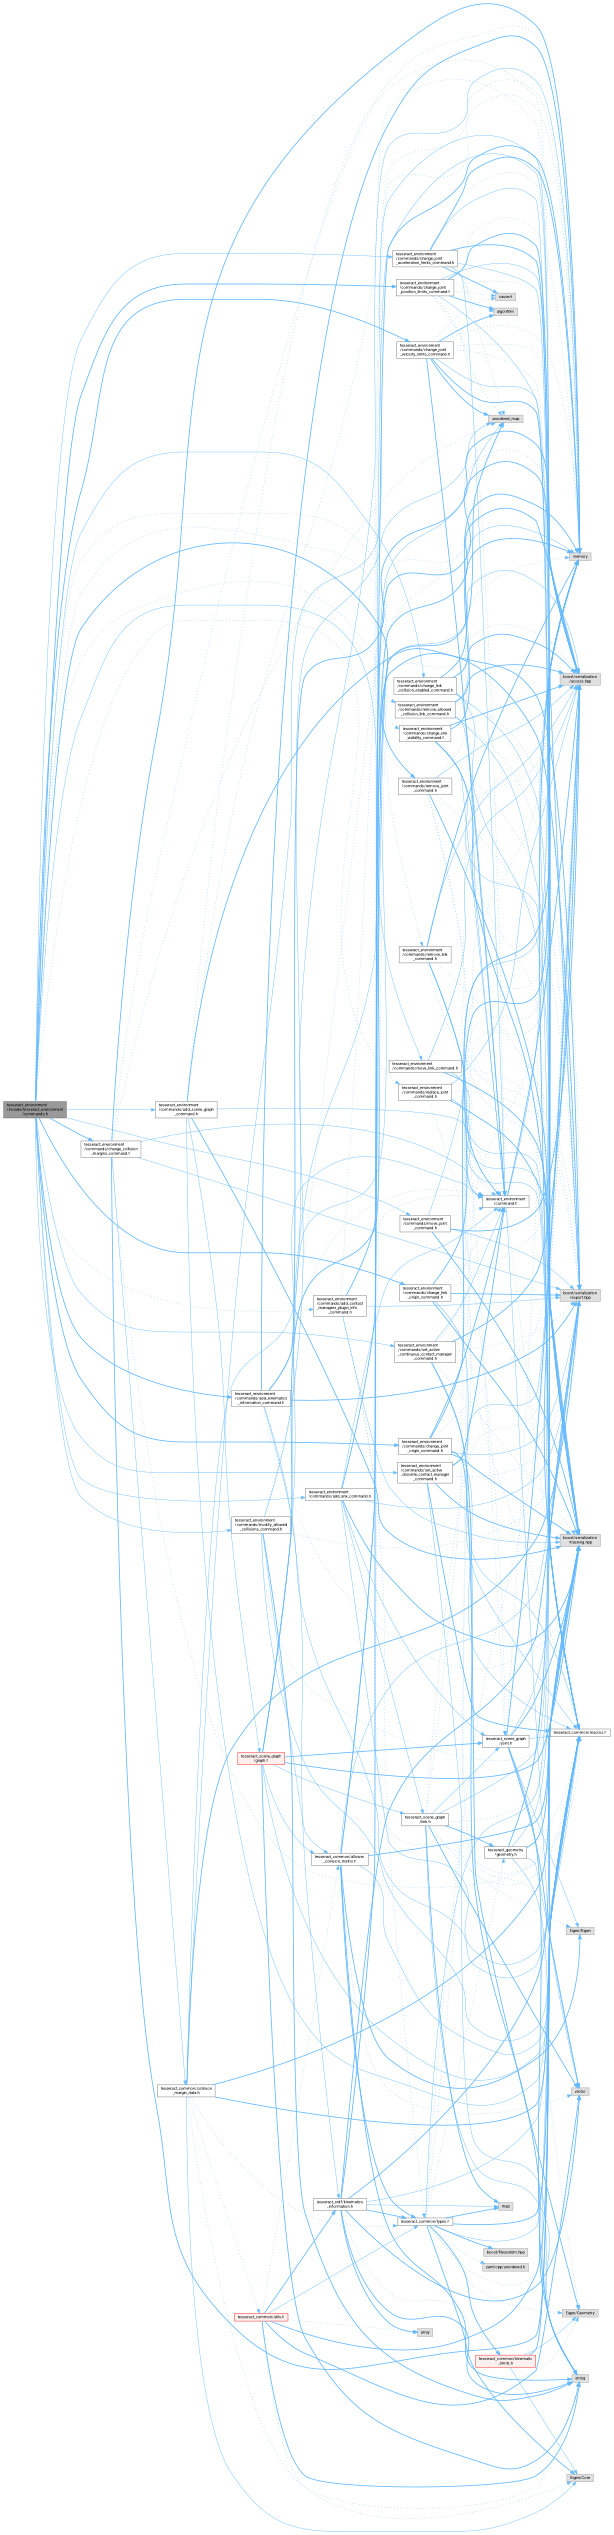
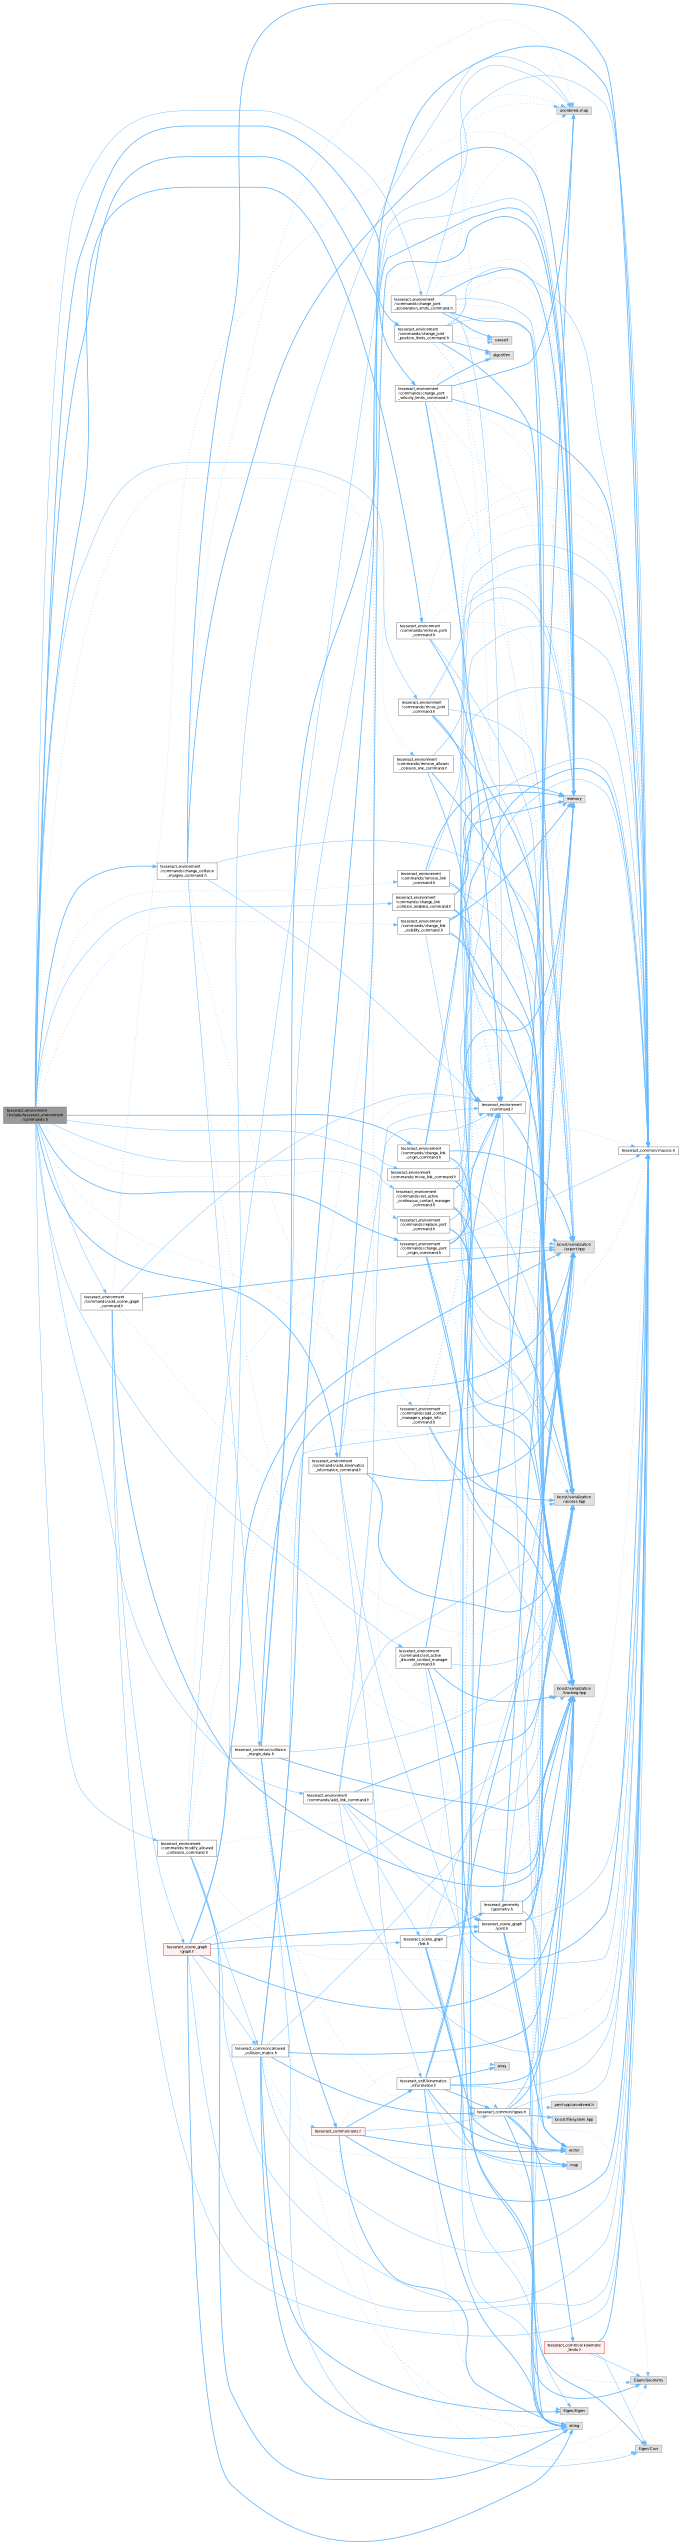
(467, 2031) -> (542, 1117)
(300, 2091) -> (281, 2096)
(223, 2203) -> (289, 1953)
